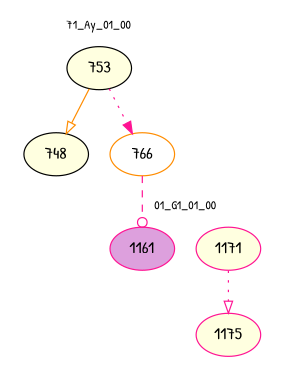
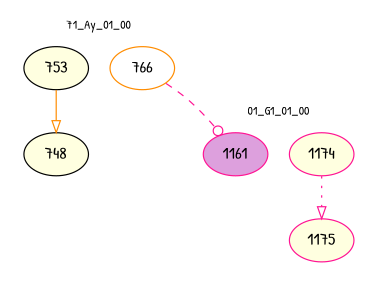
(118, 106) -> none
(228, 249) -> (322, 154)
